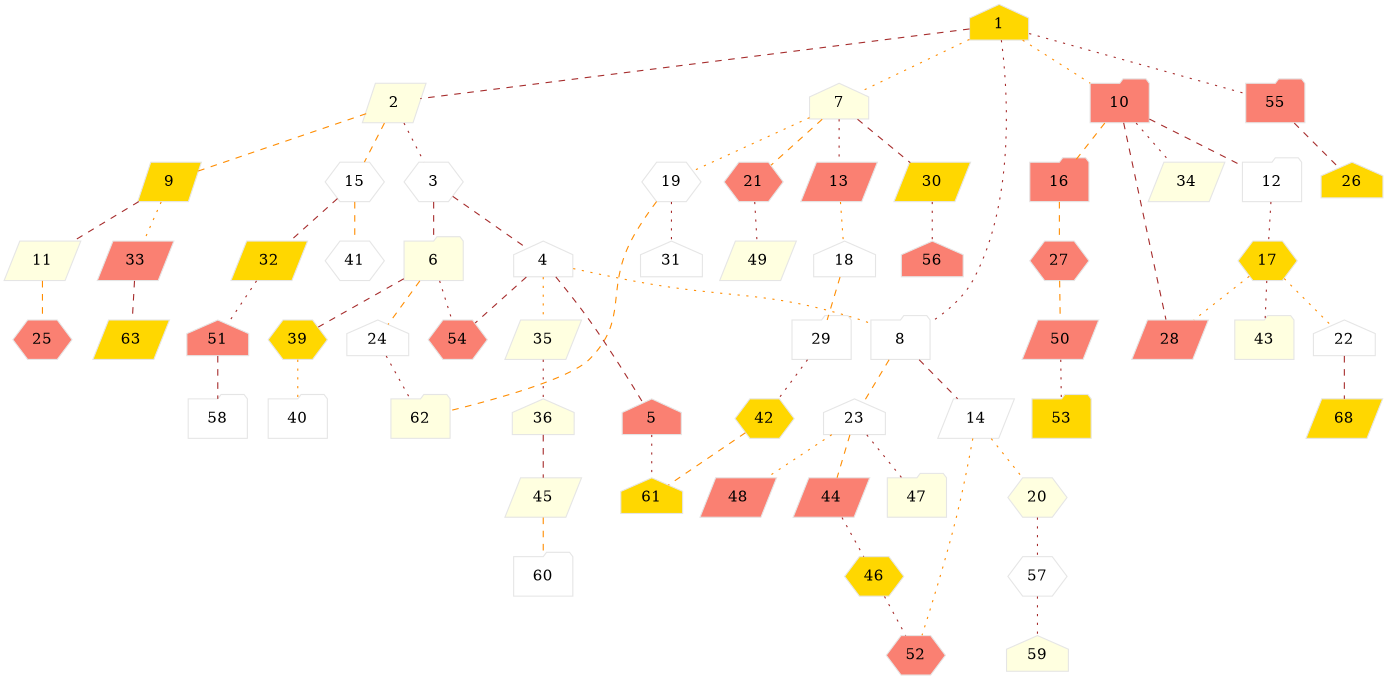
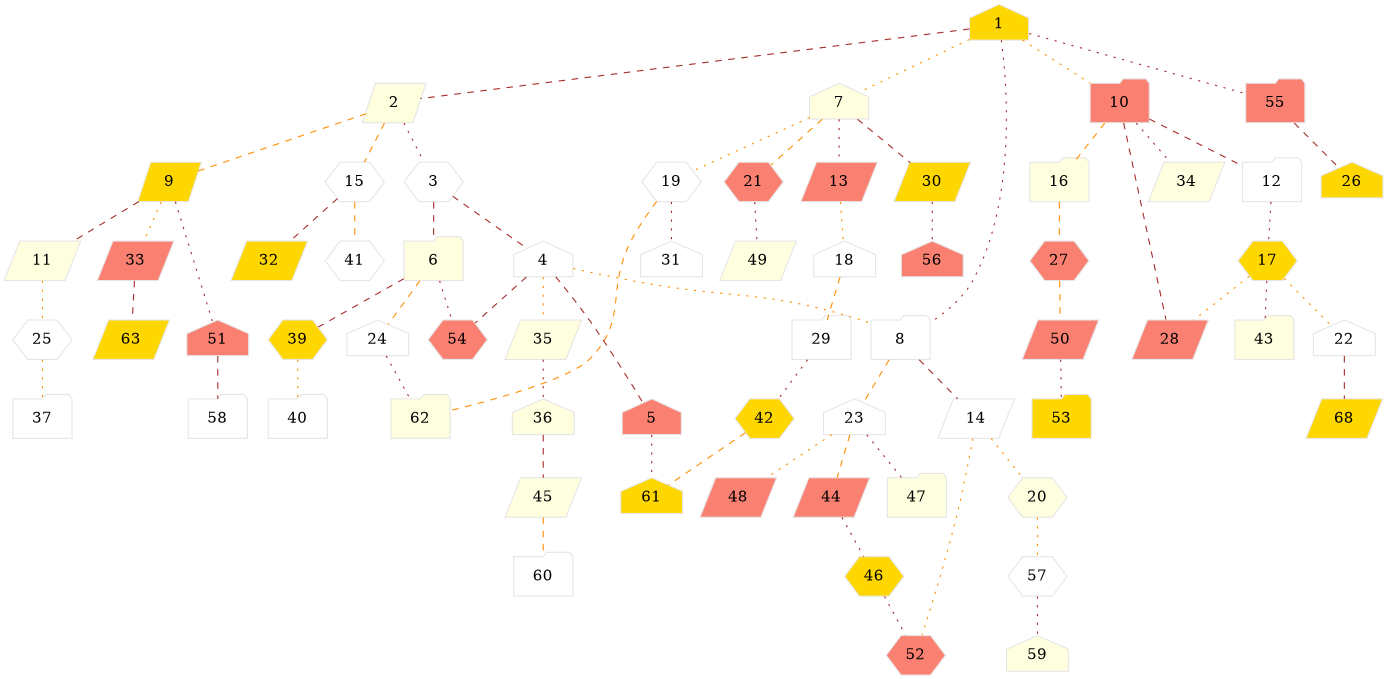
(1059, 182) -> (1059, 182)
(42, 300) -> (42, 300)
(242, 302) -> (194, 262)
(42, 340) -> (42, 340)
none -> (42, 419)
(1037, 537) -> (1037, 537)
